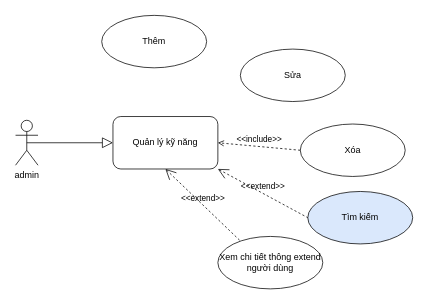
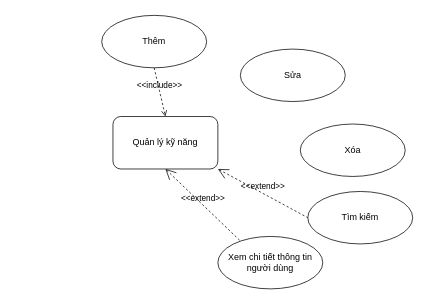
none -> (160, 91)
(27, 143) -> none
(65, 143) -> none
(260, 147) -> none
(360, 218) -> (360, 218)
(270, 263) -> (270, 263)
